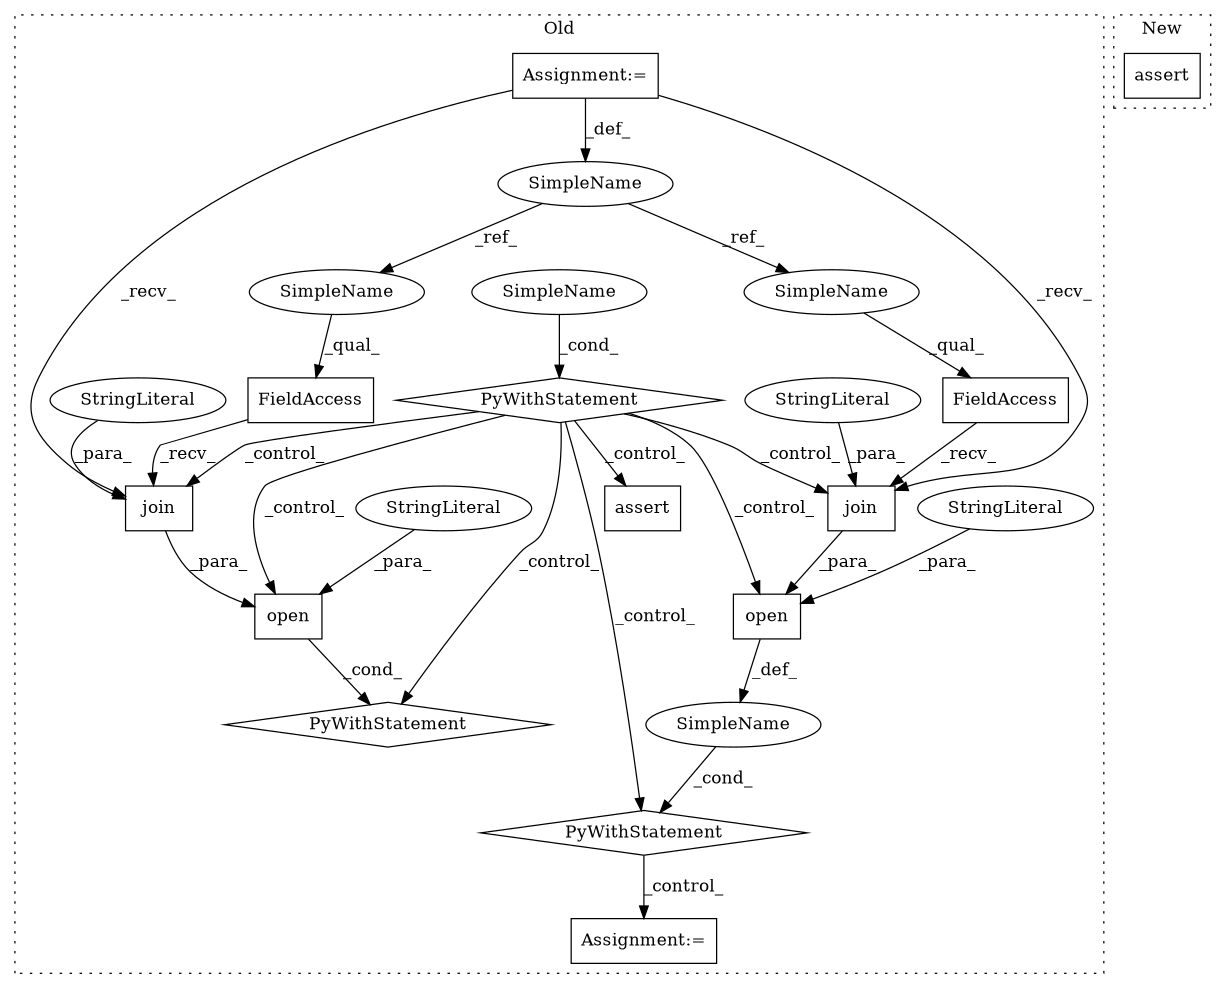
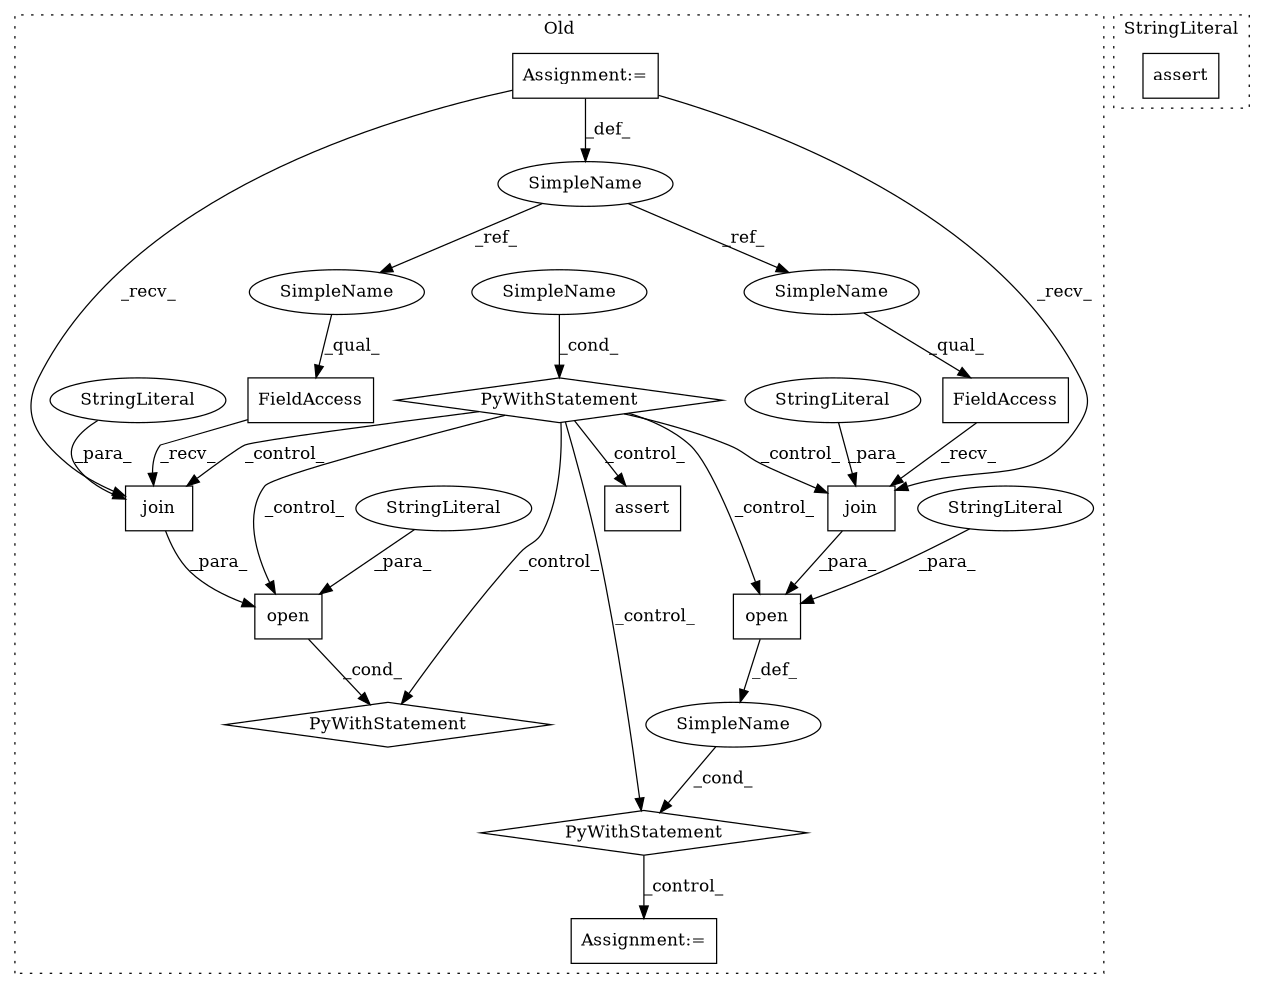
(1162, 29) -> (1182, 29)
